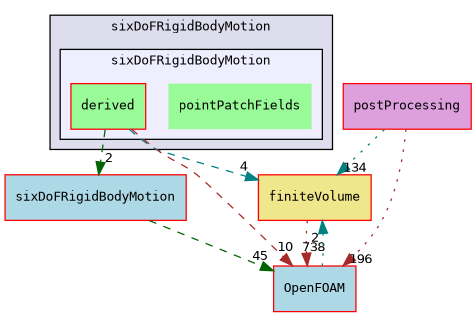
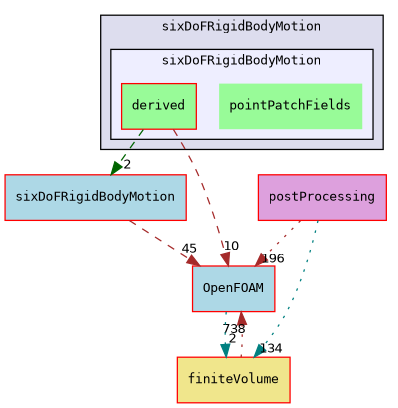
(188, 159) -> none
(205, 243) -> (159, 240)
